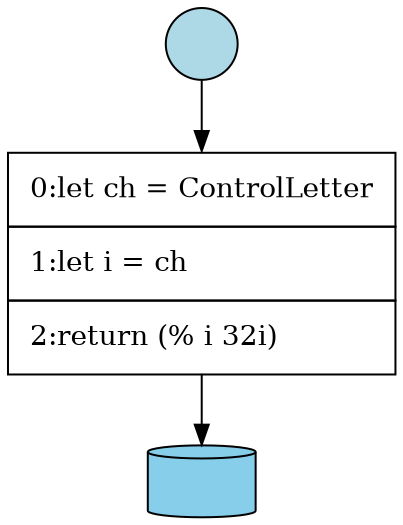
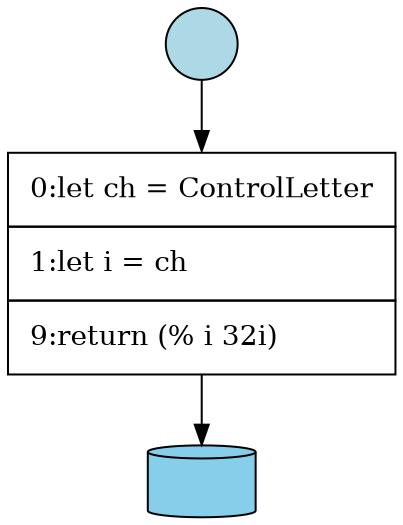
(154, 337) -> (154, 337)
